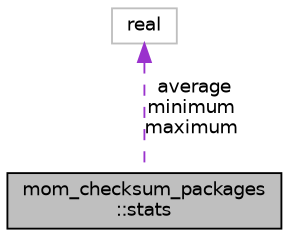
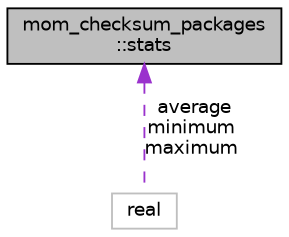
(144, 118) -> (144, 138)
